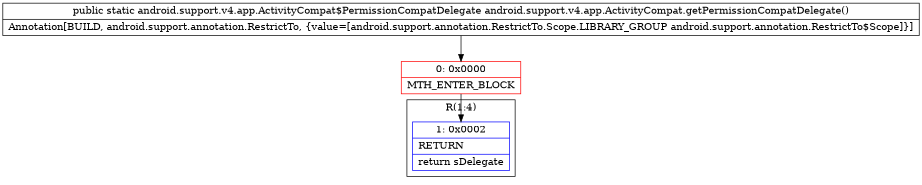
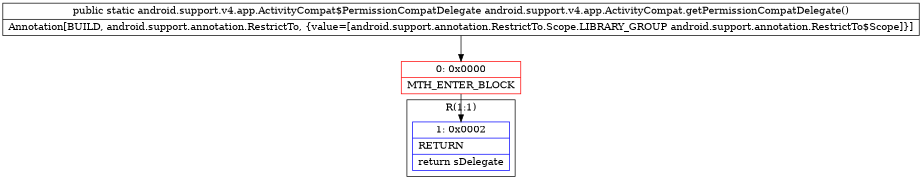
(461, 108) -> (461, 108)
